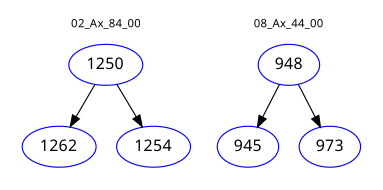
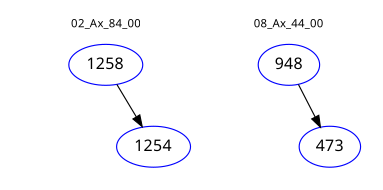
(106, 65) -> (106, 65)
(59, 147) -> none
(248, 147) -> none
(330, 147) -> (330, 147)
